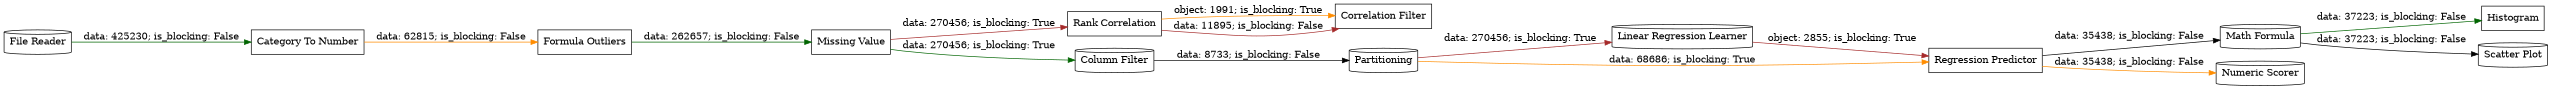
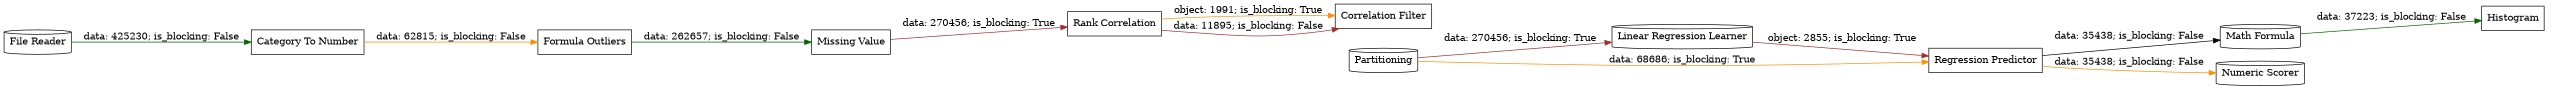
(2513, 55) -> none
(1115, 60) -> none
